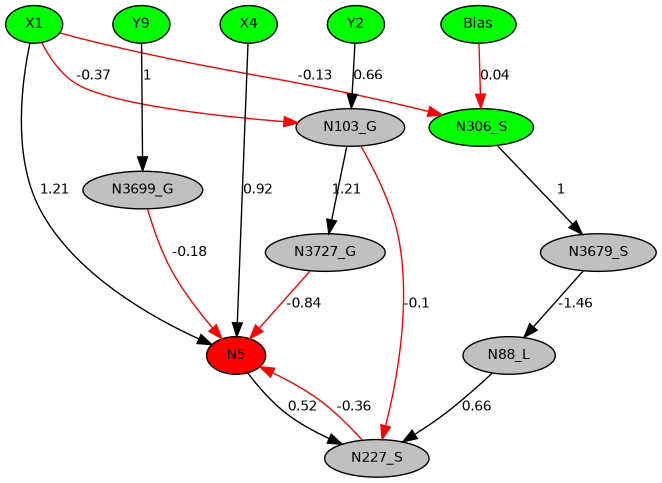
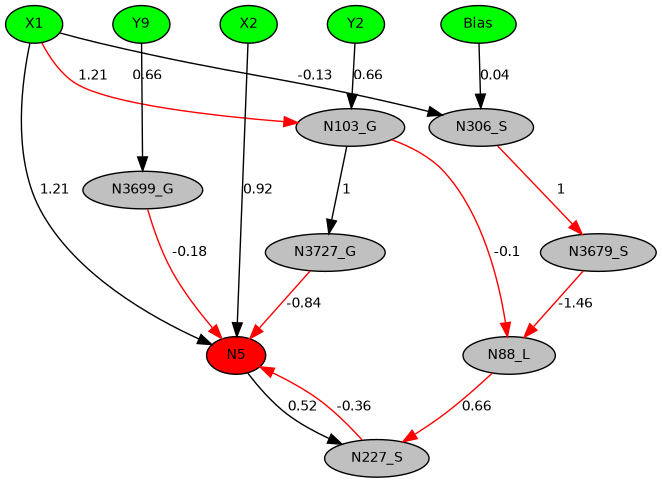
(249, 24) -> (249, 24)
(480, 69) -> (480, 69)
(235, 71) -> (235, 71)
(93, 76) -> (93, 76)
(148, 76) -> (148, 76)
(481, 127) -> (481, 127)
(535, 185) -> (535, 185)
(347, 190) -> (347, 190)
(403, 282) -> (473, 215)
(558, 299) -> (558, 299)
(455, 406) -> (455, 406)
